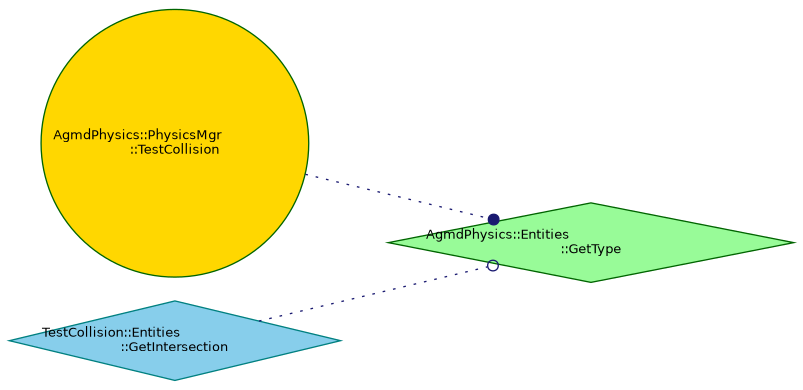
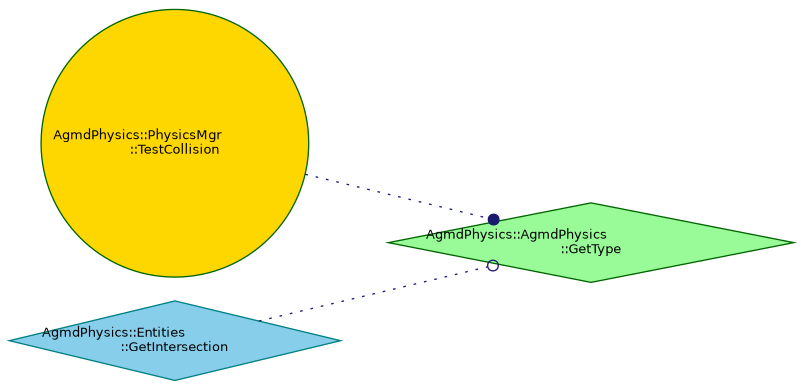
(591, 243) -> (591, 243)
(175, 341) -> (175, 341)
